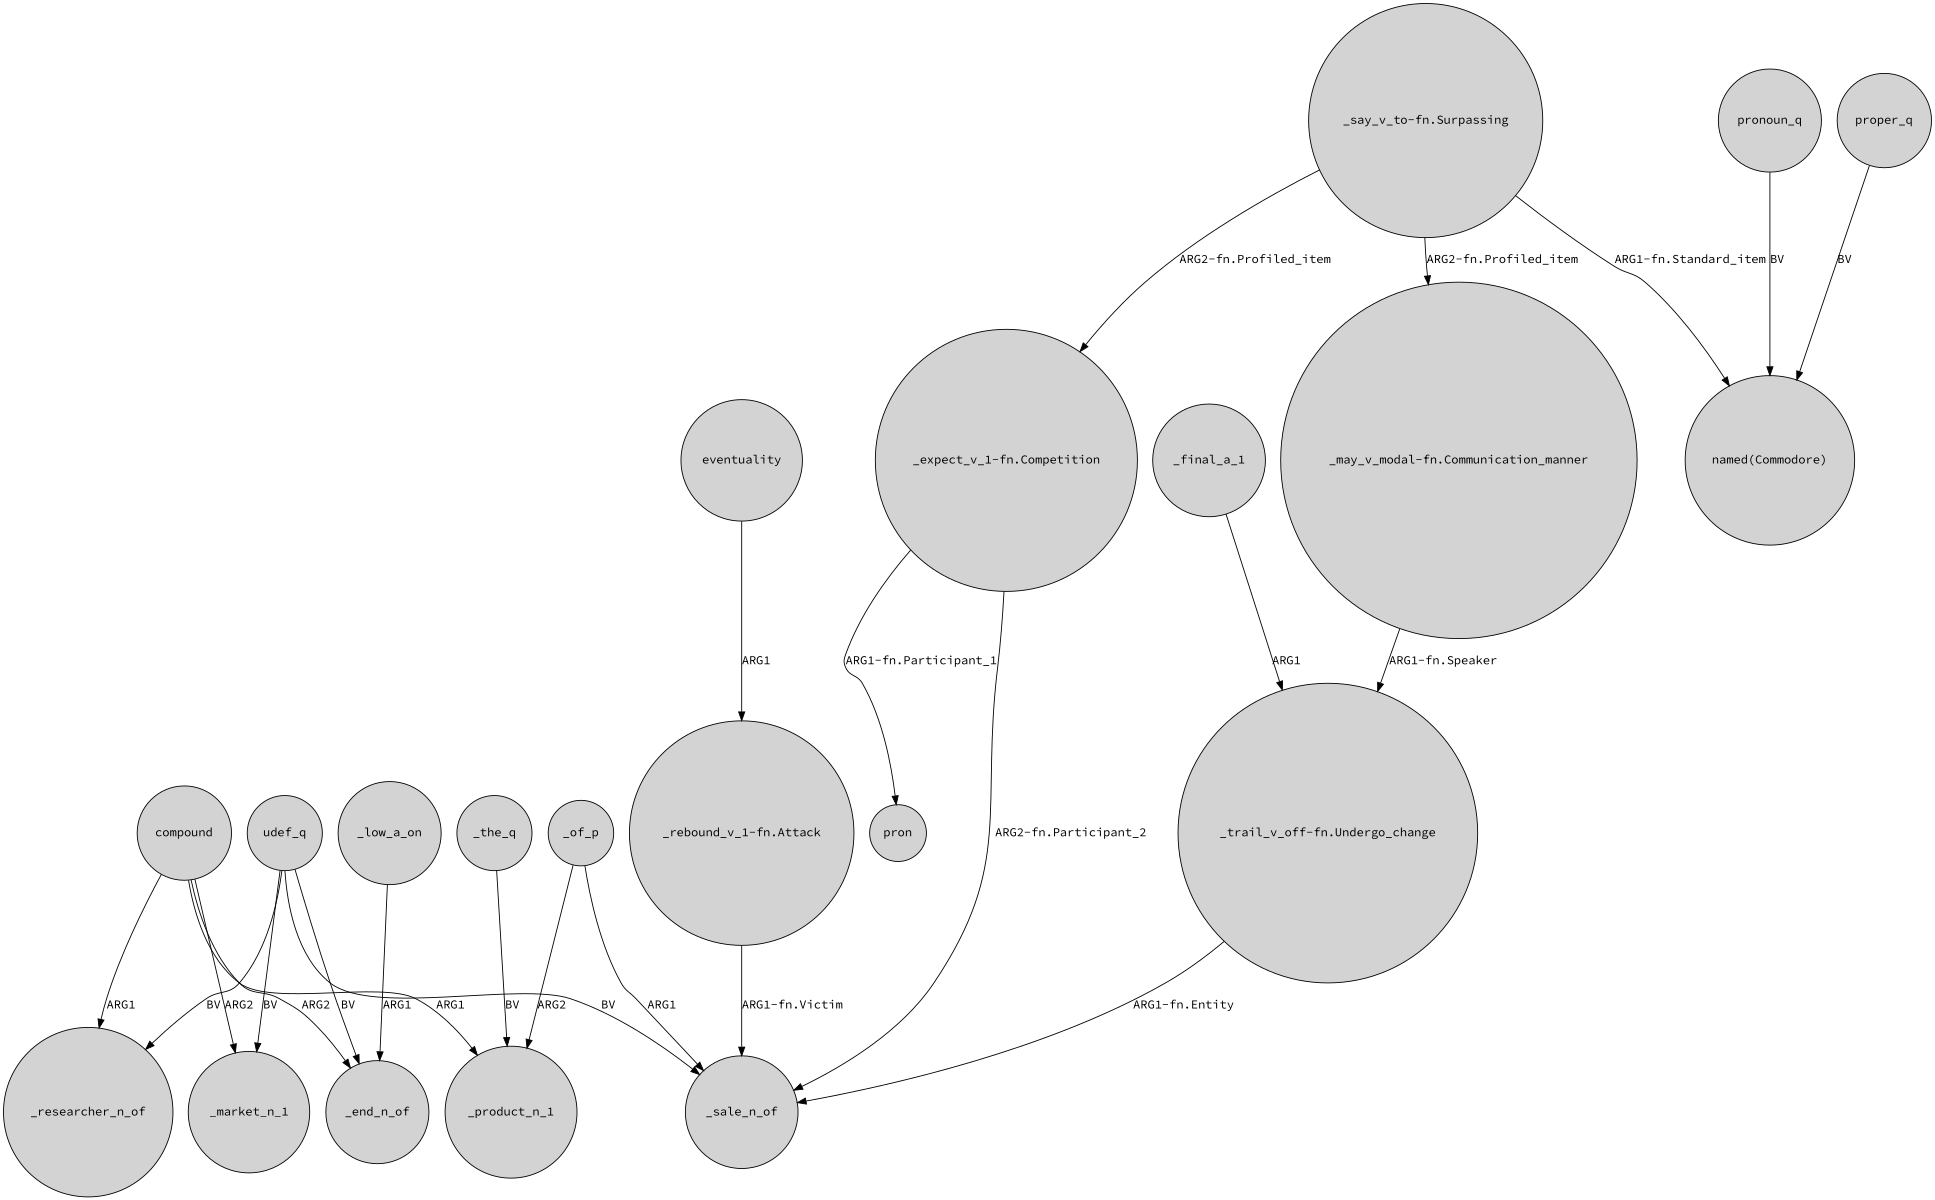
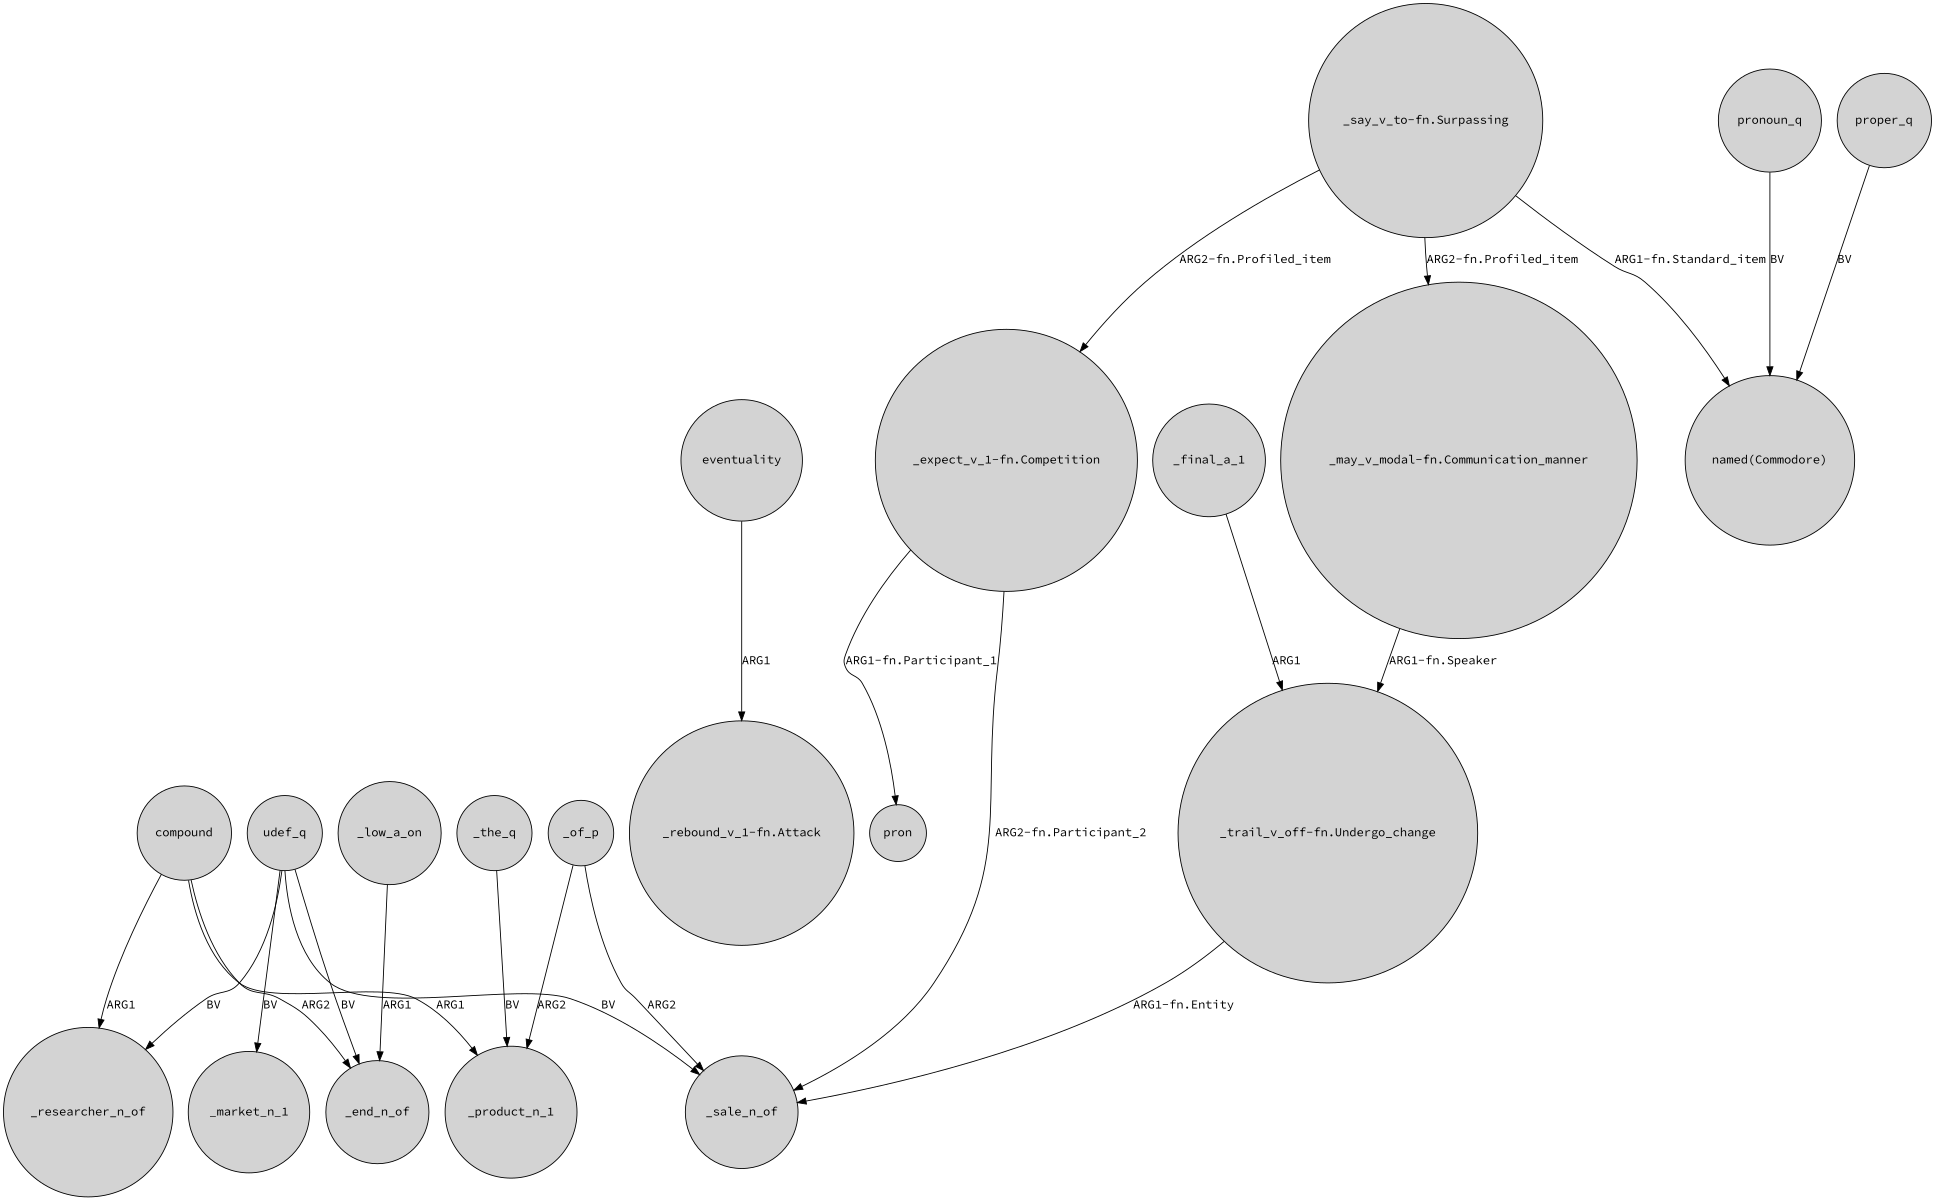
(215, 966) -> none
(742, 996) -> none
(662, 1005) -> (662, 1005)
